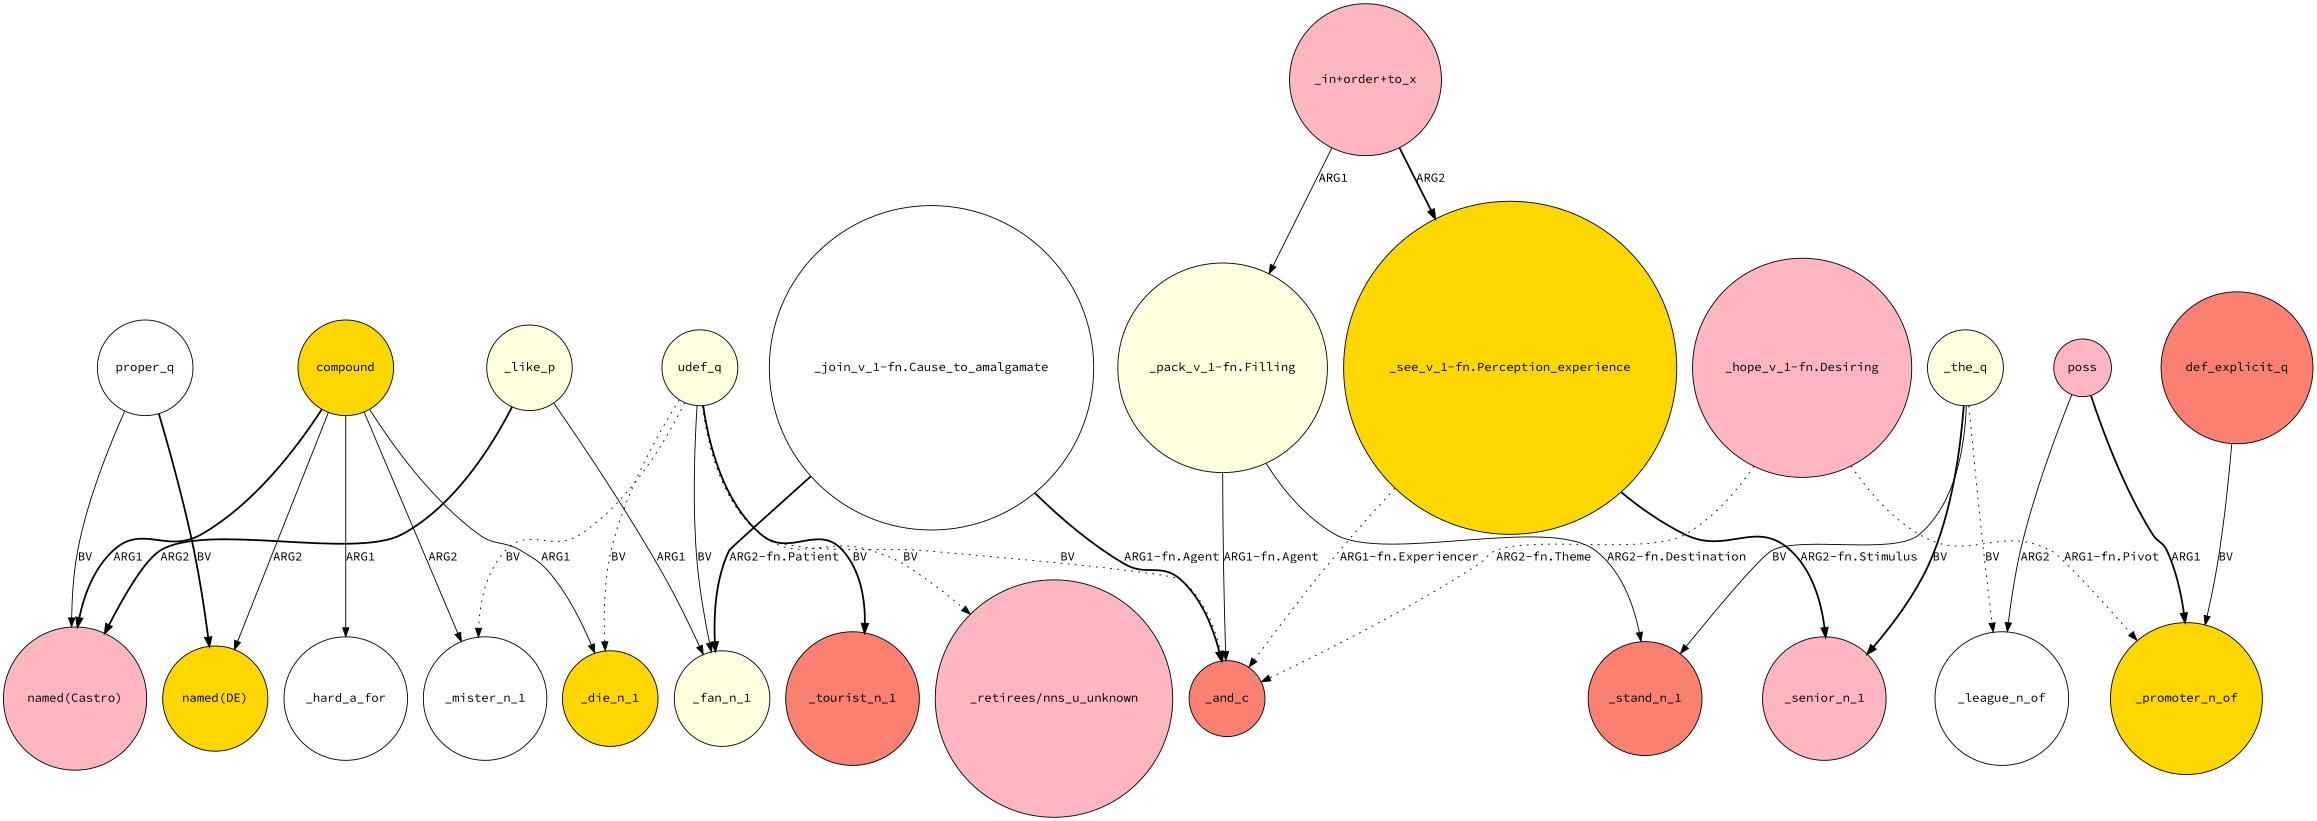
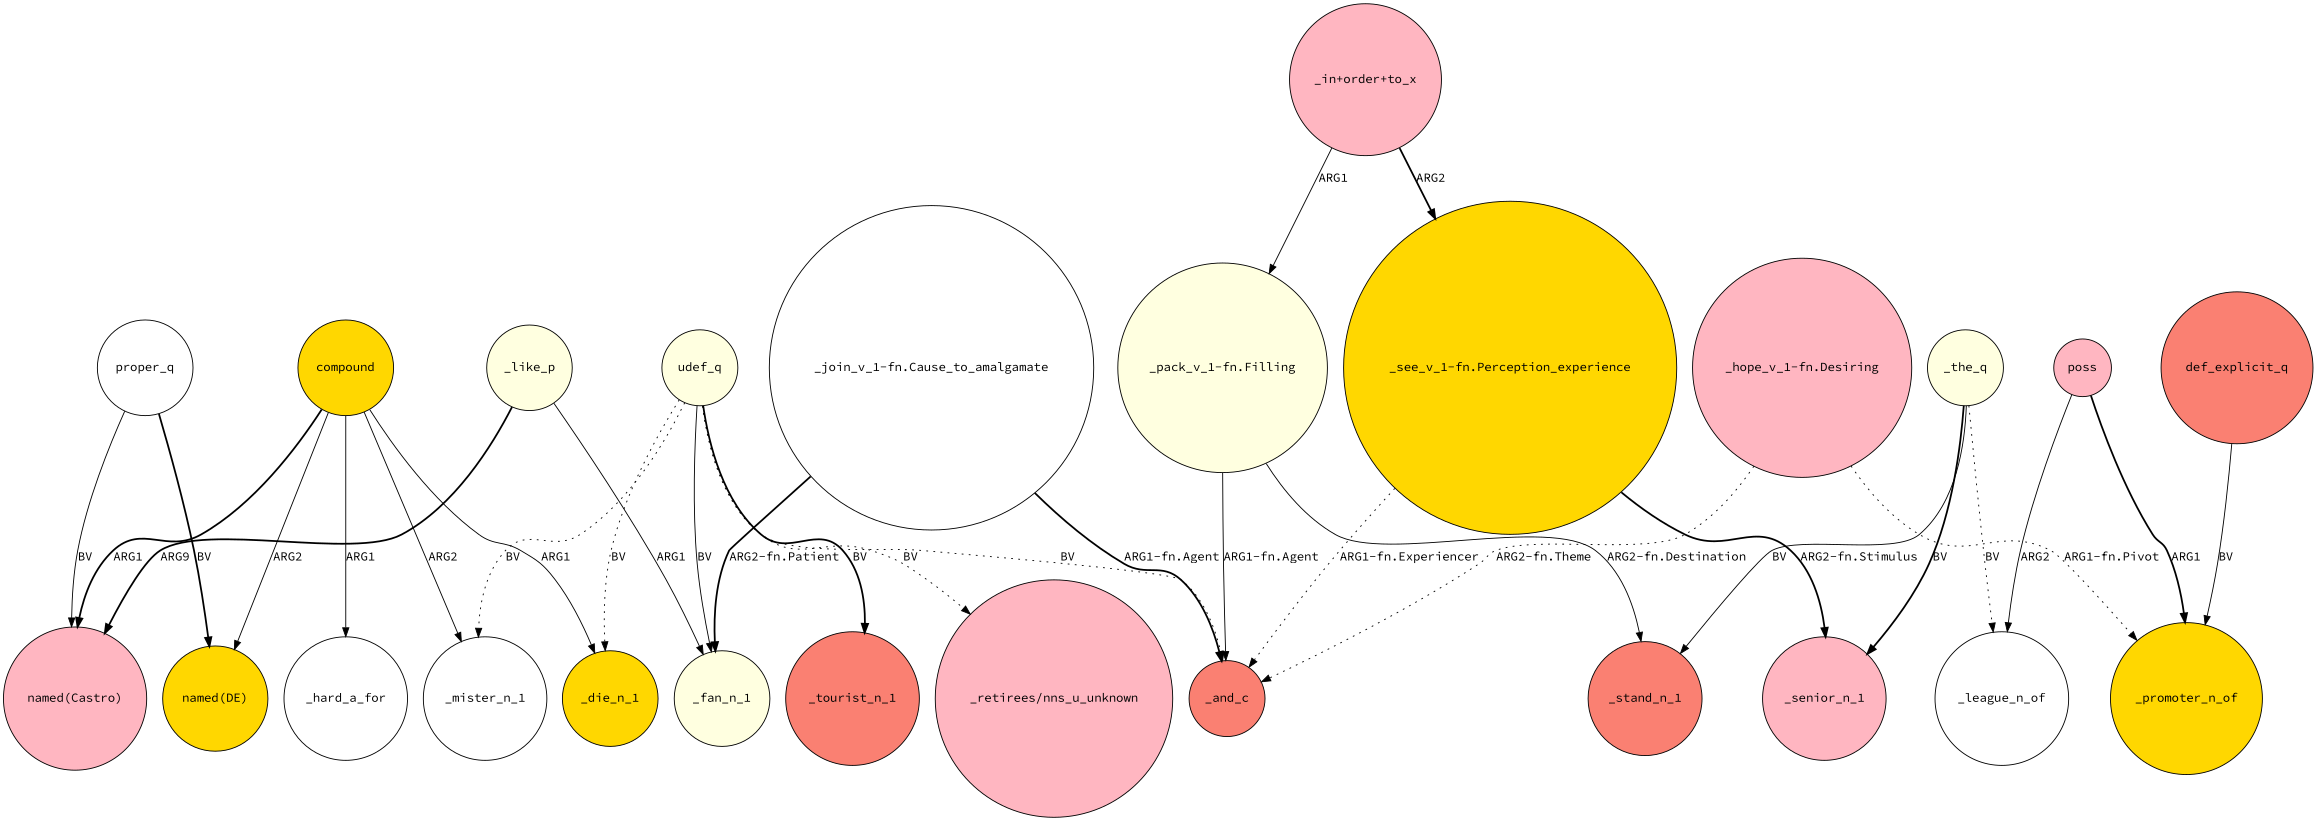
(175, 557) -> (175, 557)
